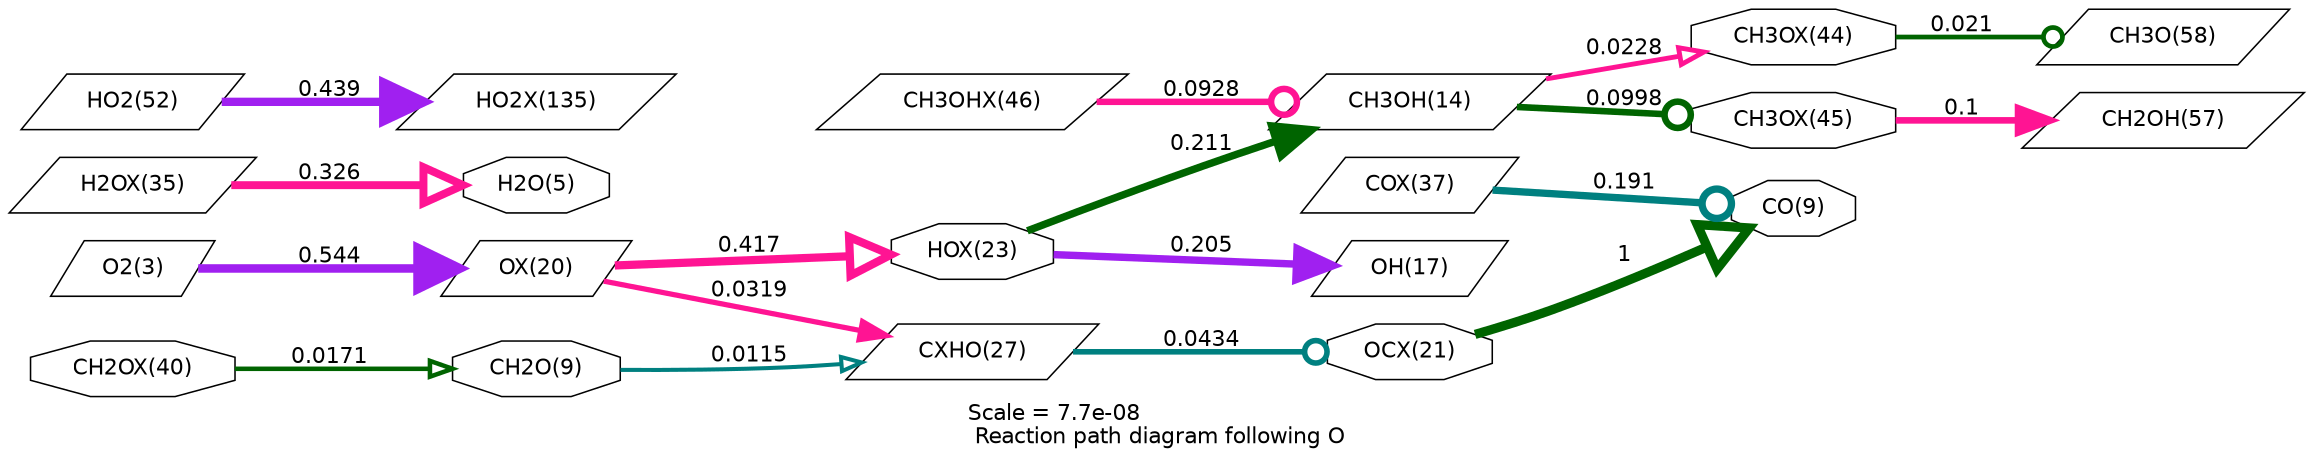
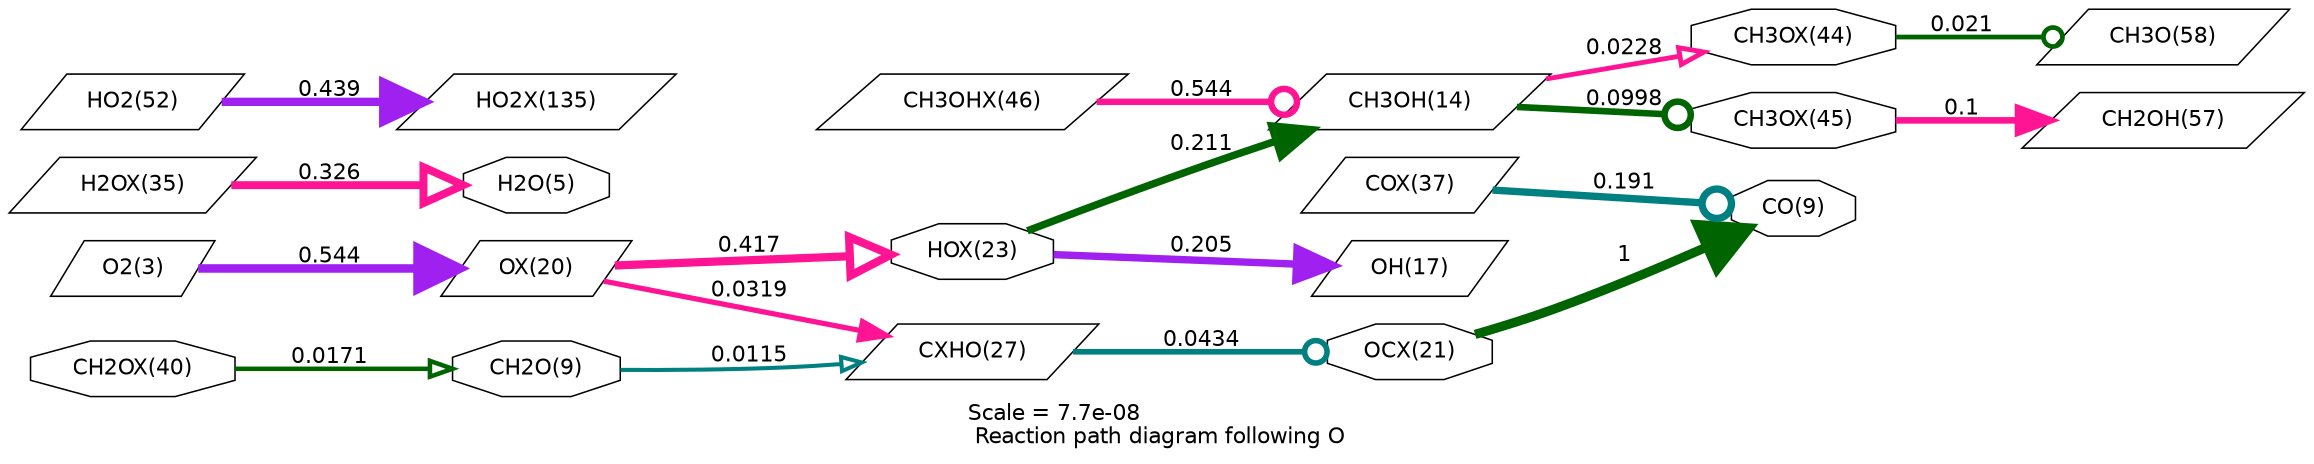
(1198, 90) -> (1198, 90)
(1592, 295) -> (1592, 295)
